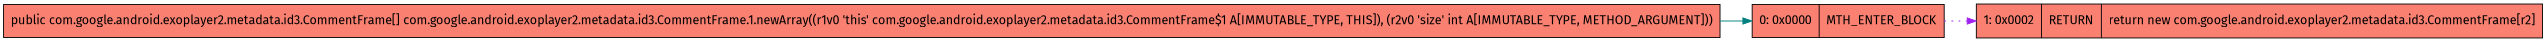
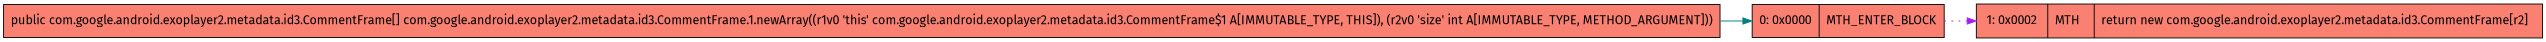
(2071, 21) -> (2067, 21)
